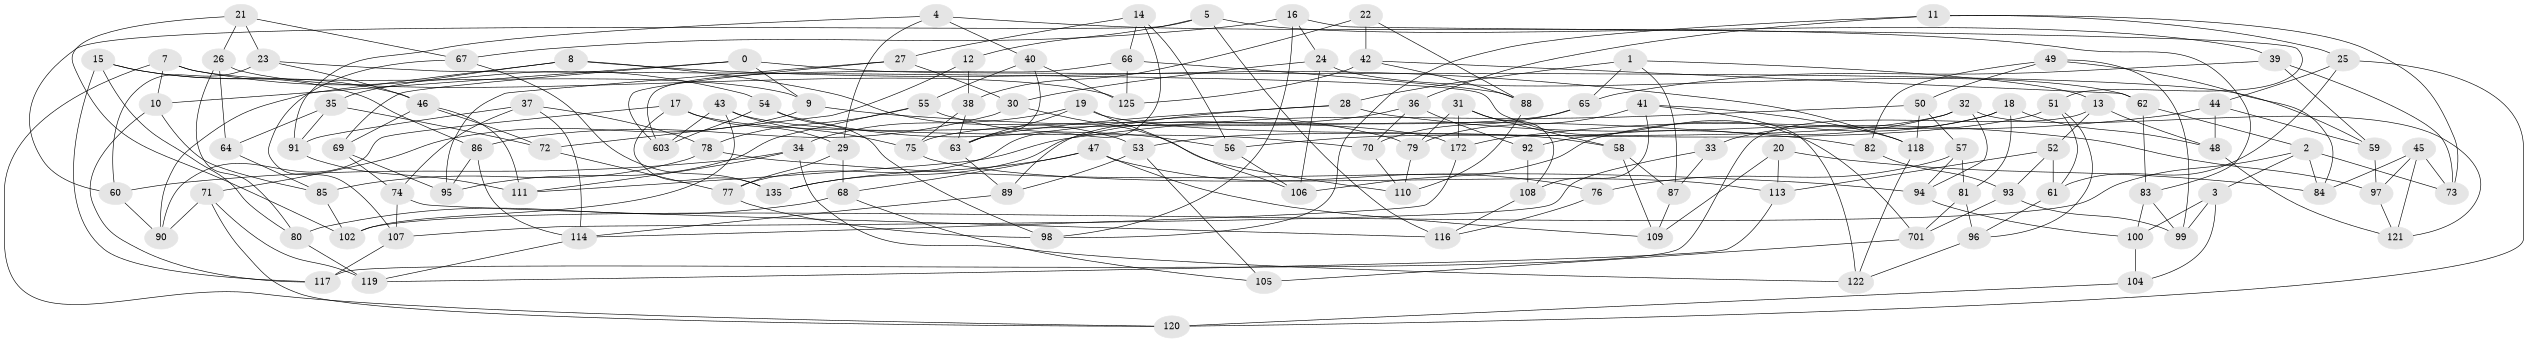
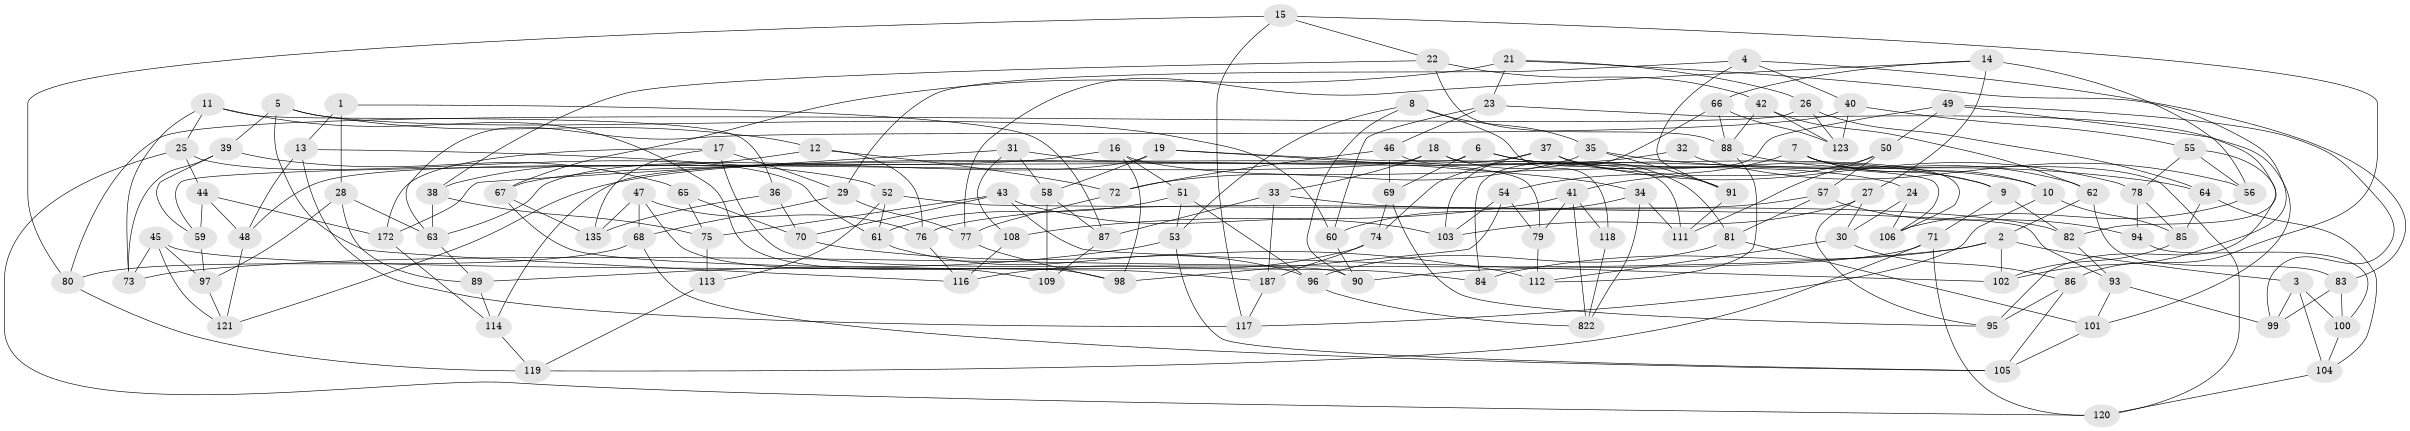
(745, 60) -> (1478, 149)
(262, 79) -> (1357, 38)
(1609, 81) -> none
(1752, 82) -> (1912, 166)
(1127, 104) -> (1841, 149)
(1918, 127) -> (1731, 175)
(661, 149) -> (1446, 238)
(1528, 149) -> none
(1779, 149) -> none
(1986, 156) -> none
none -> (898, 172)
(1403, 193) -> (1537, 282)
(494, 202) -> (2036, 327)
none -> (1770, 208)
(396, 238) -> (1268, 282)
(1917, 238) -> (2093, 327)
none -> (2351, 246)
(1856, 282) -> (1587, 327)
